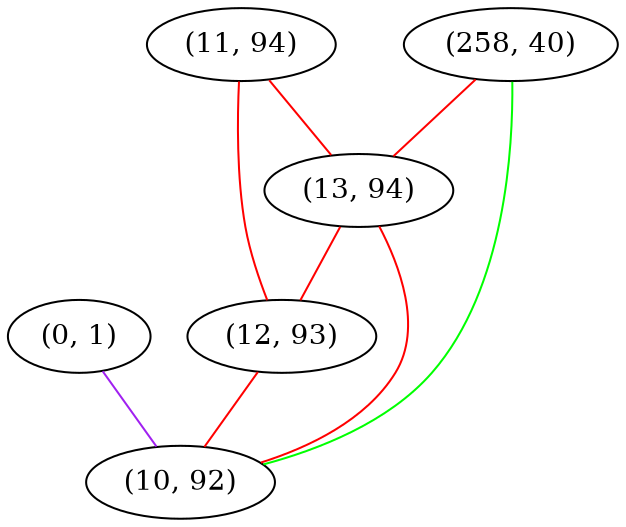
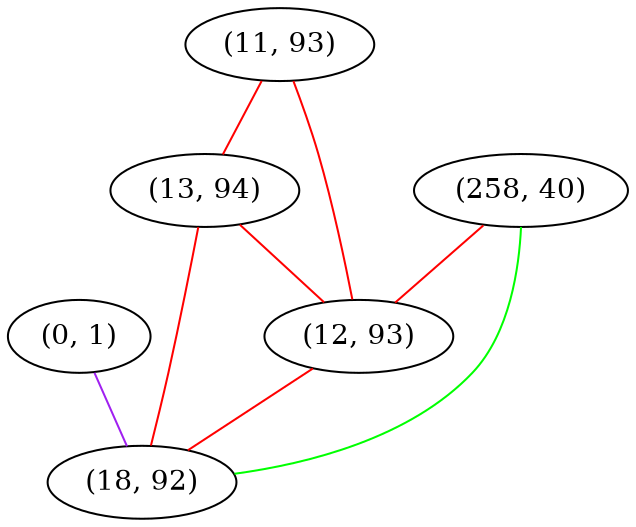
(241, 45) -> (280, 45)
(434, 118) -> (439, 264)
(181, 482) -> (142, 482)
